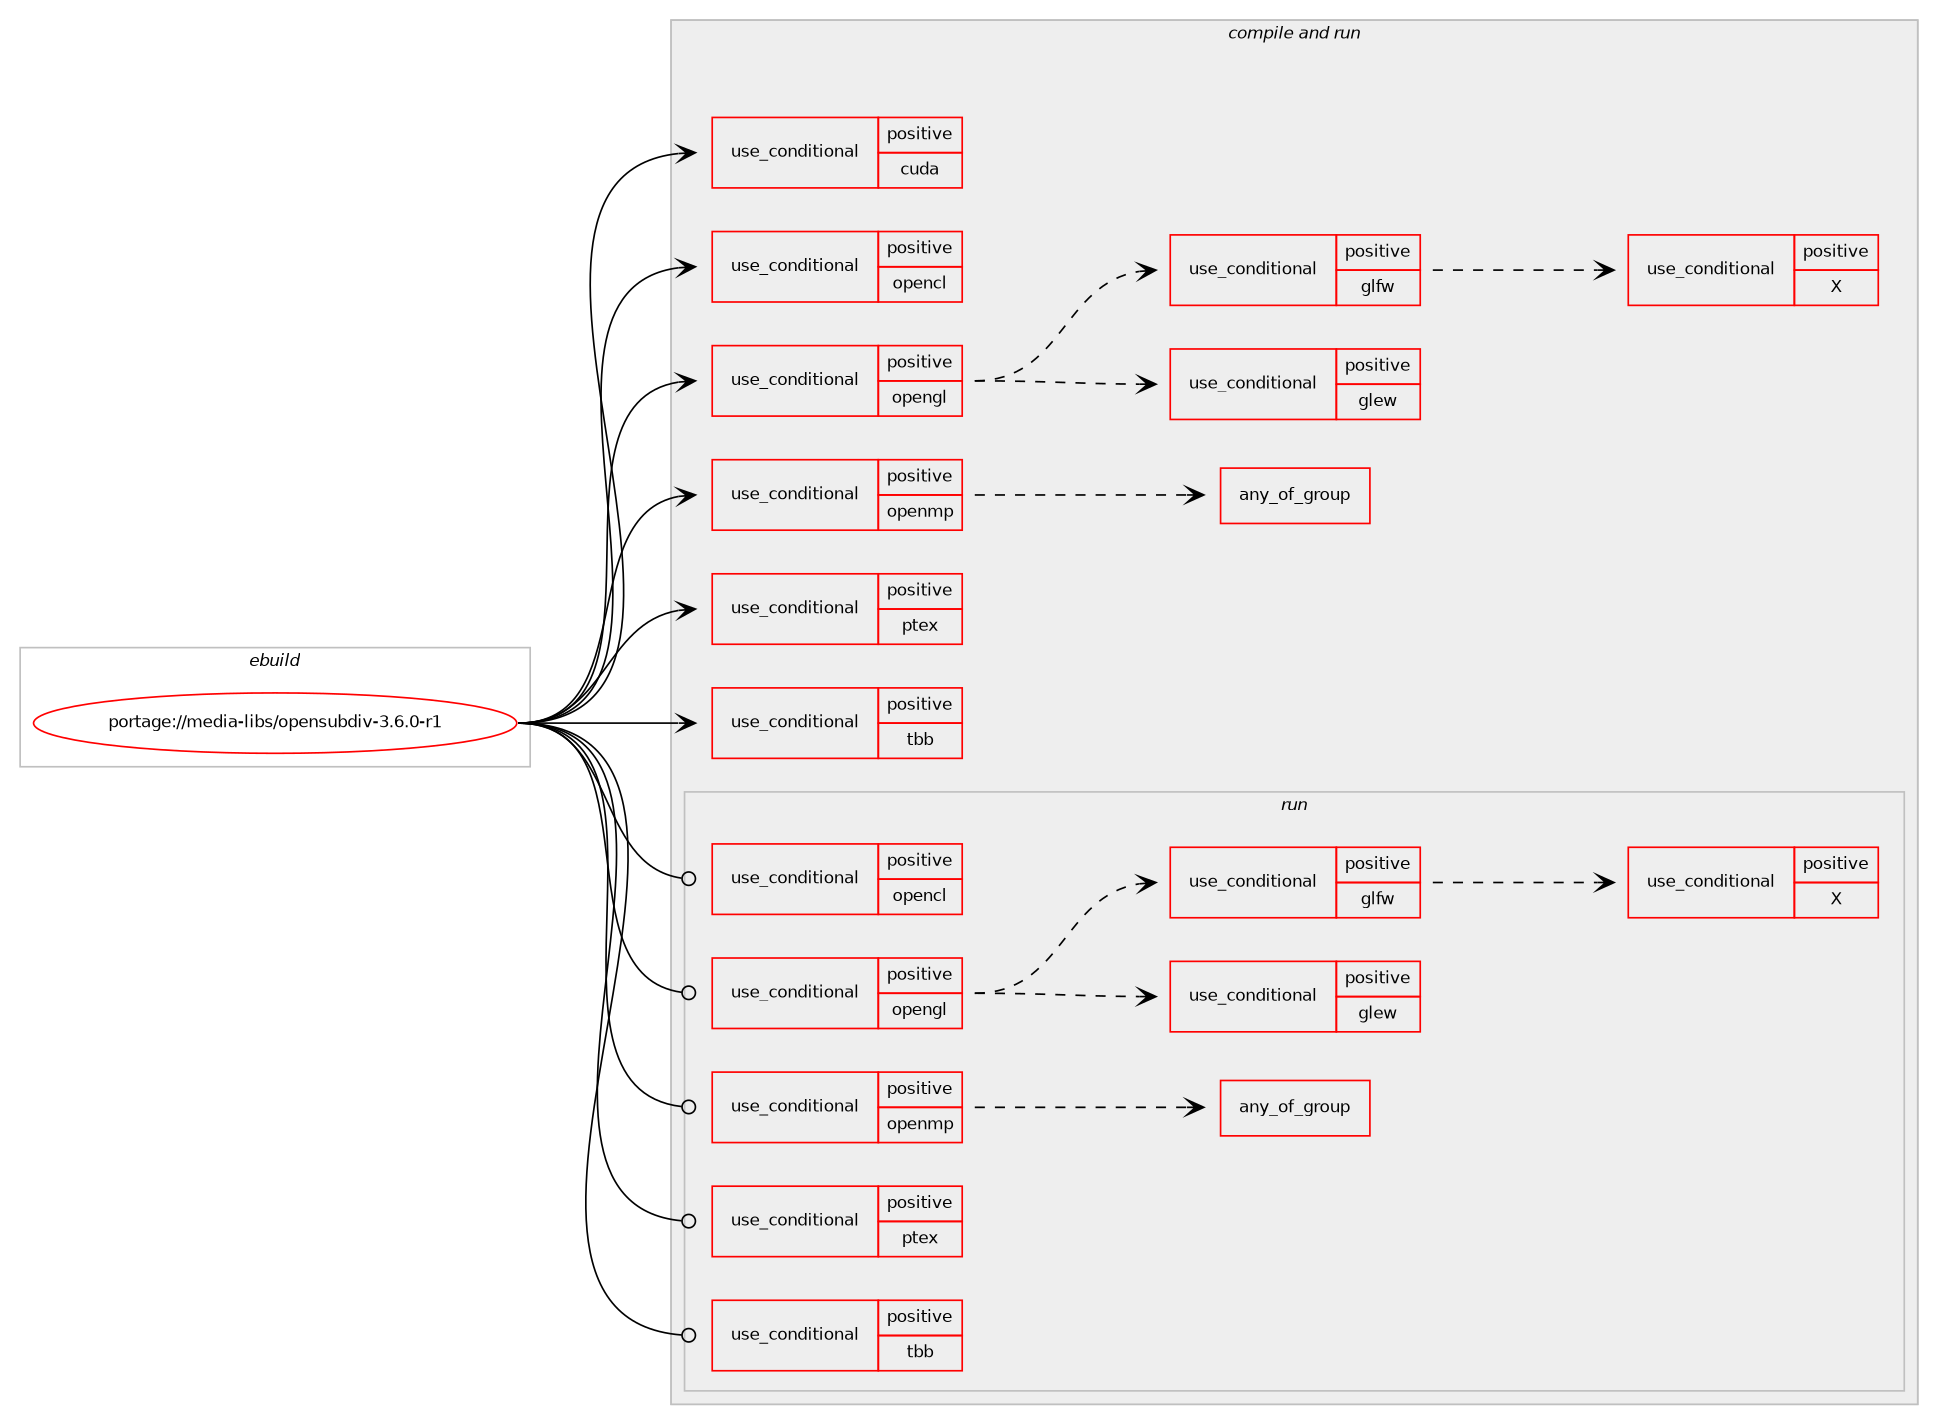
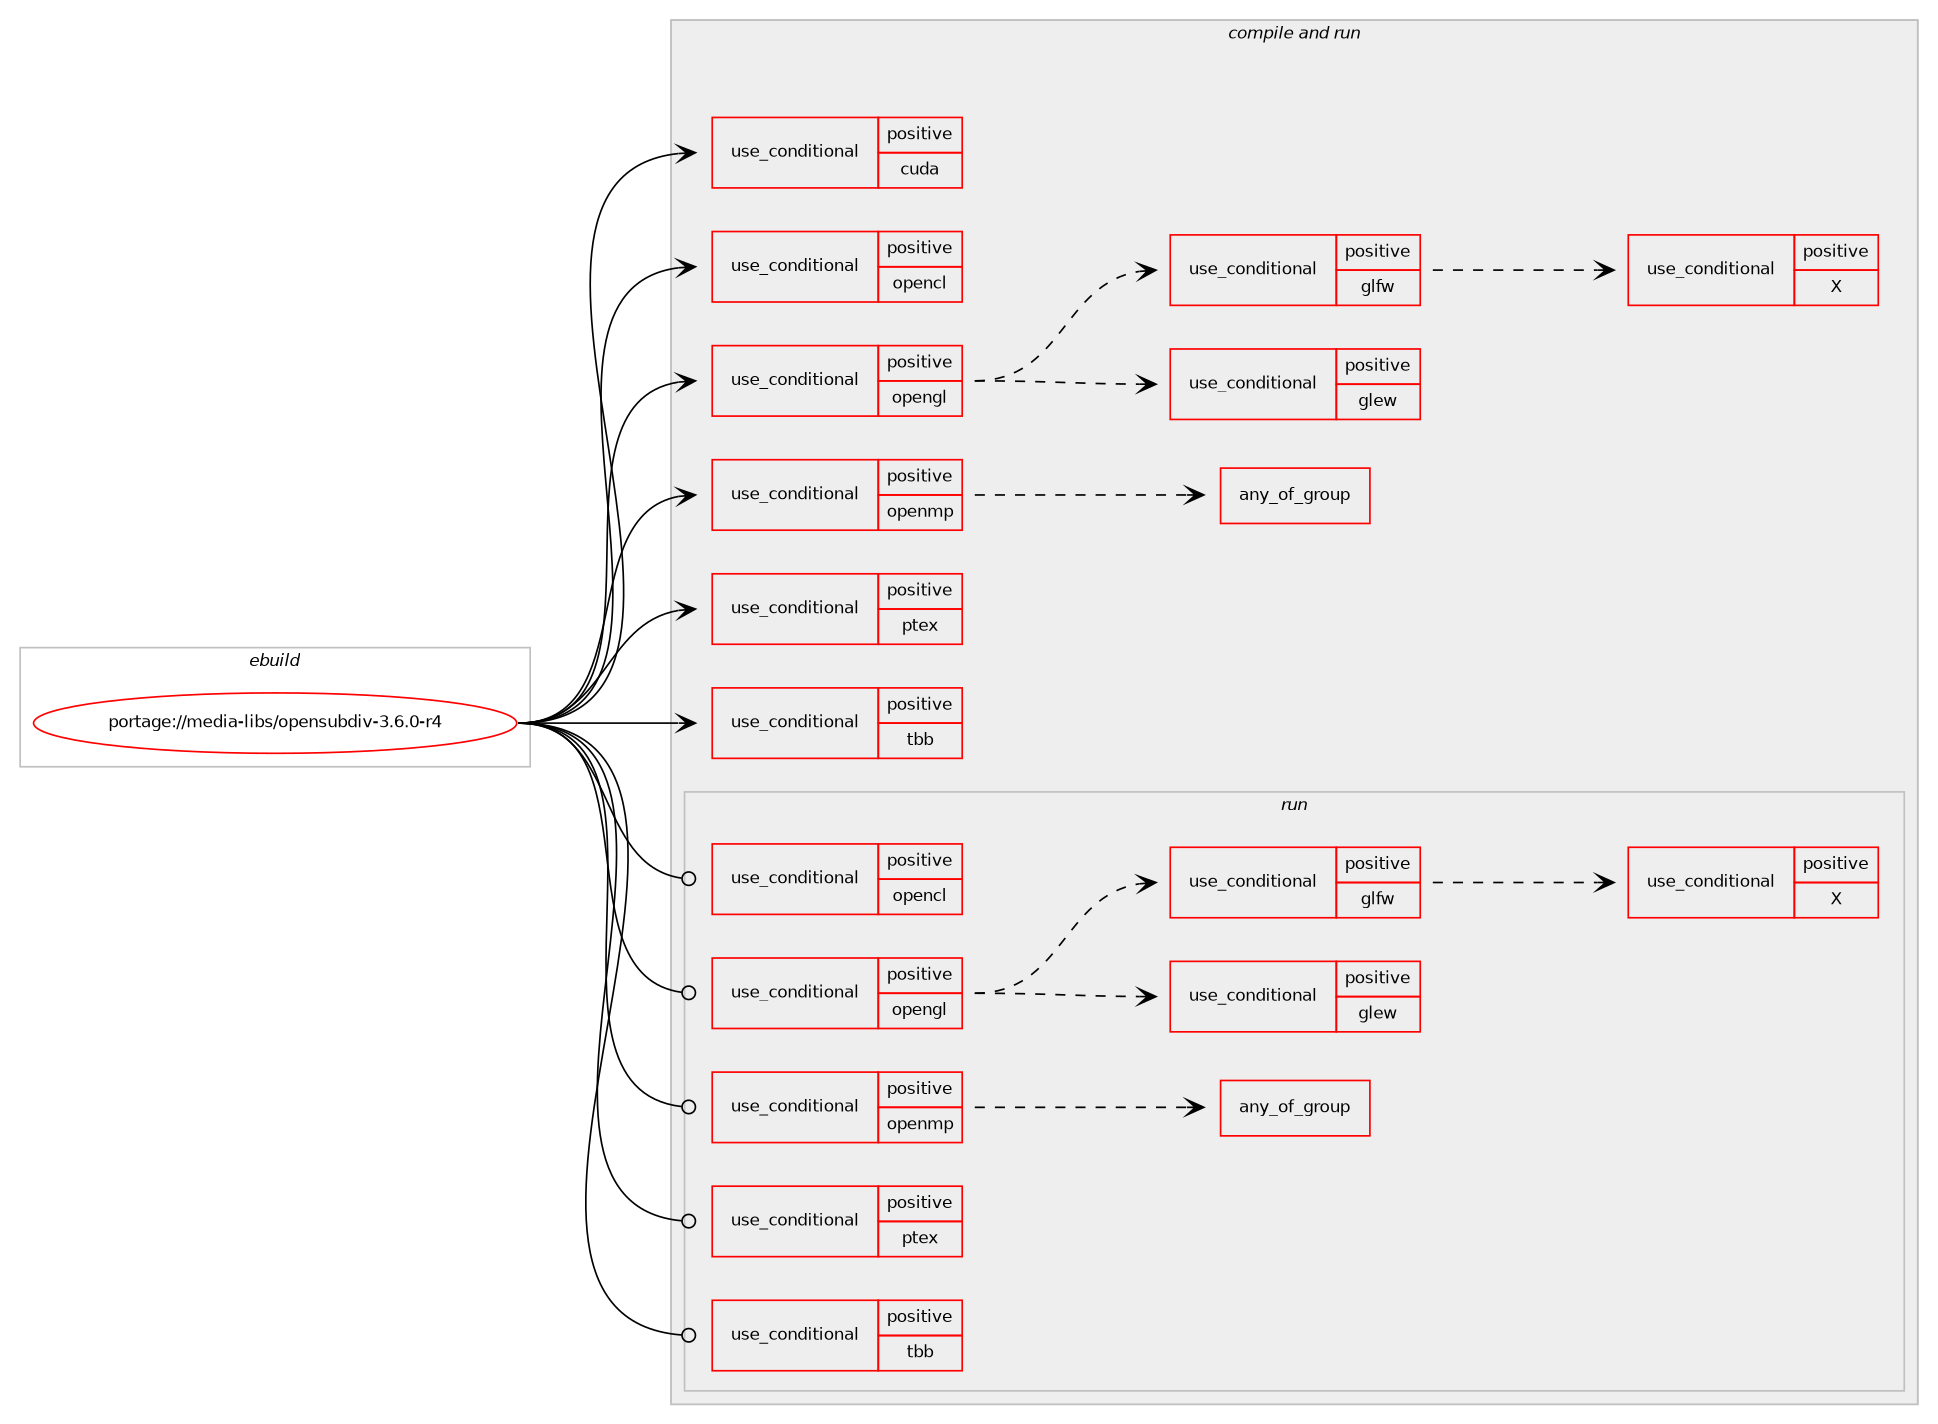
(275, 723) -> (275, 723)
